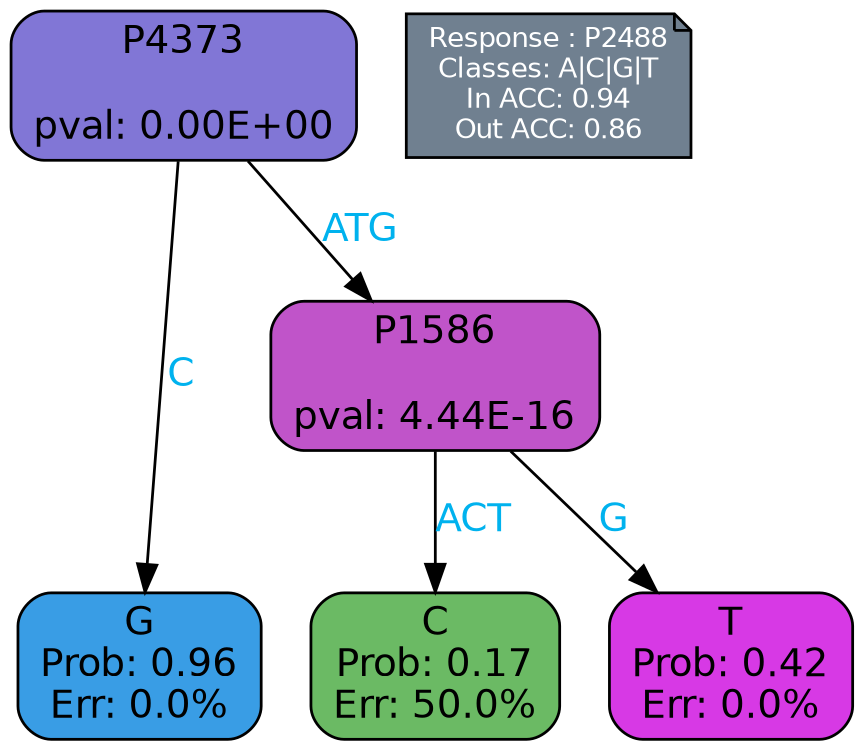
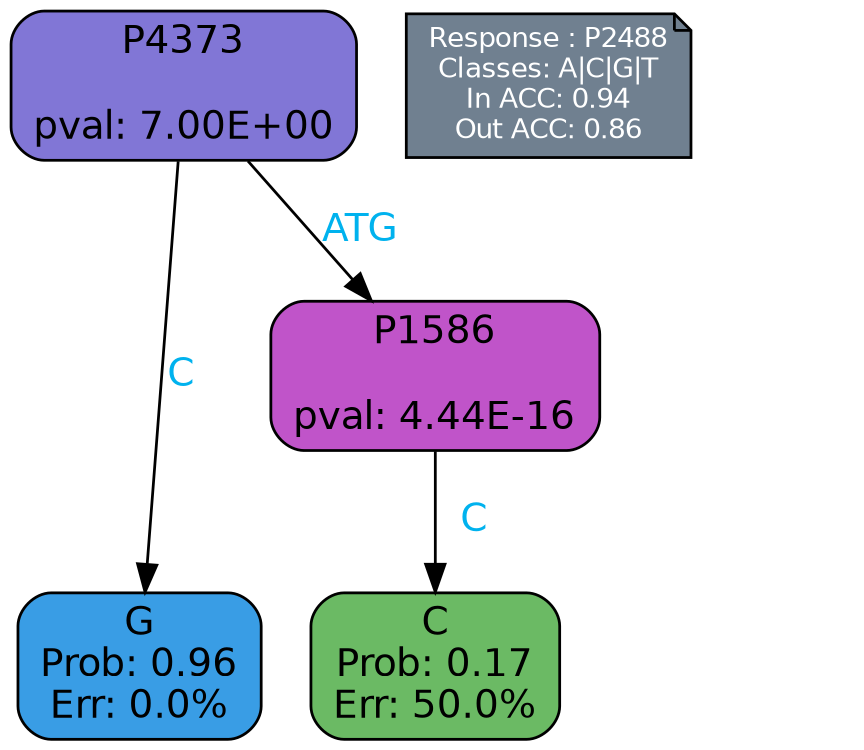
(184, 86) -> (184, 86)
(474, 521) -> (474, 521)
(731, 666) -> none
